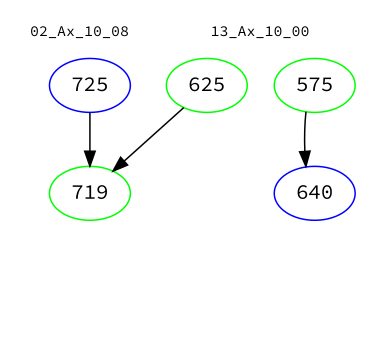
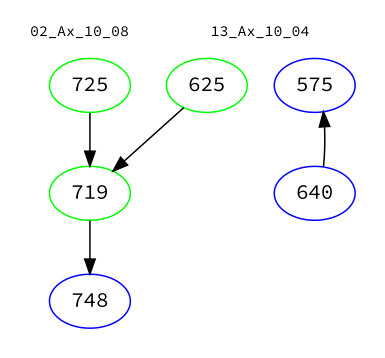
(261, 32) -> (261, 32)
(90, 85) -> (90, 85)
(315, 85) -> (315, 85)
(305, 132) -> (325, 147)
none -> (90, 301)
